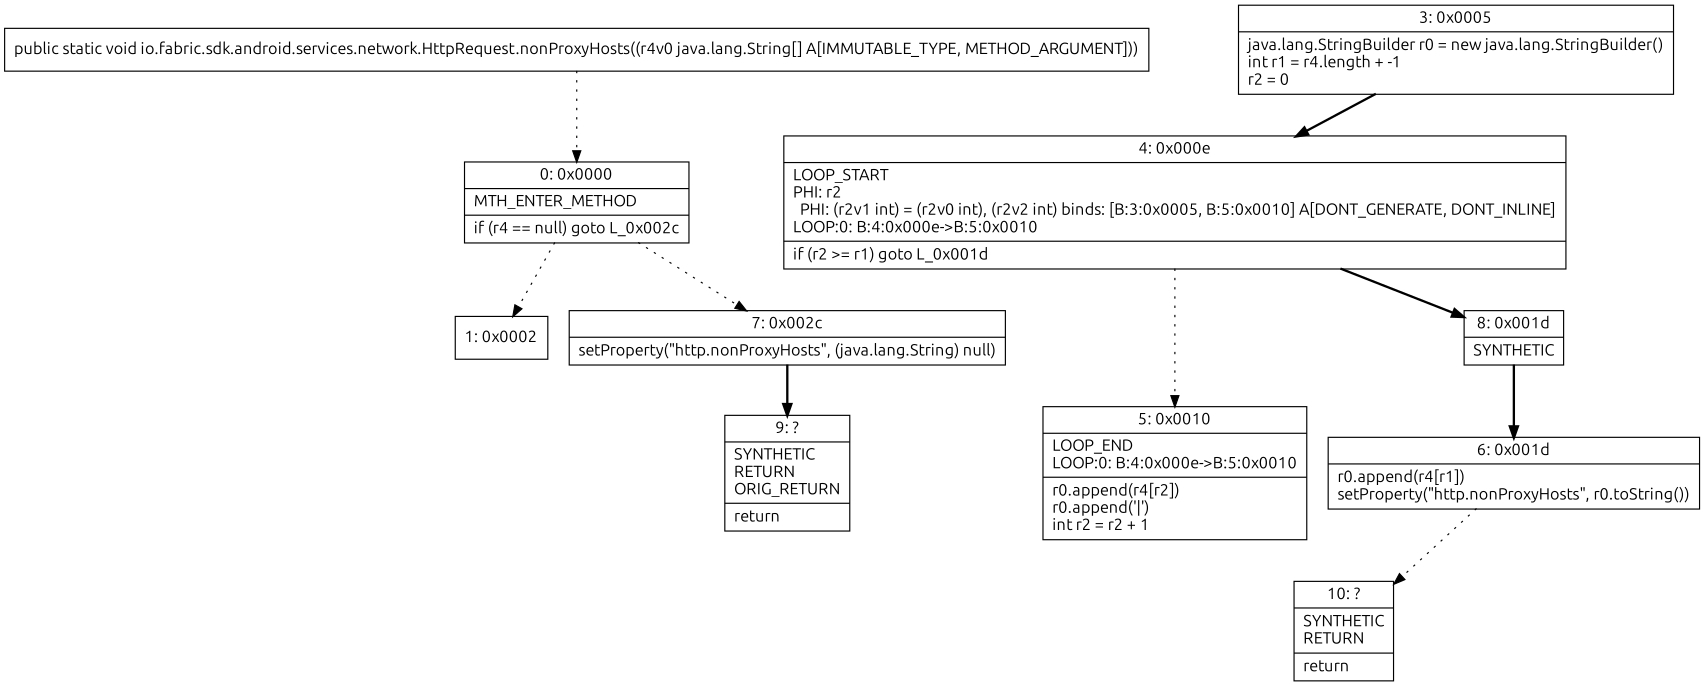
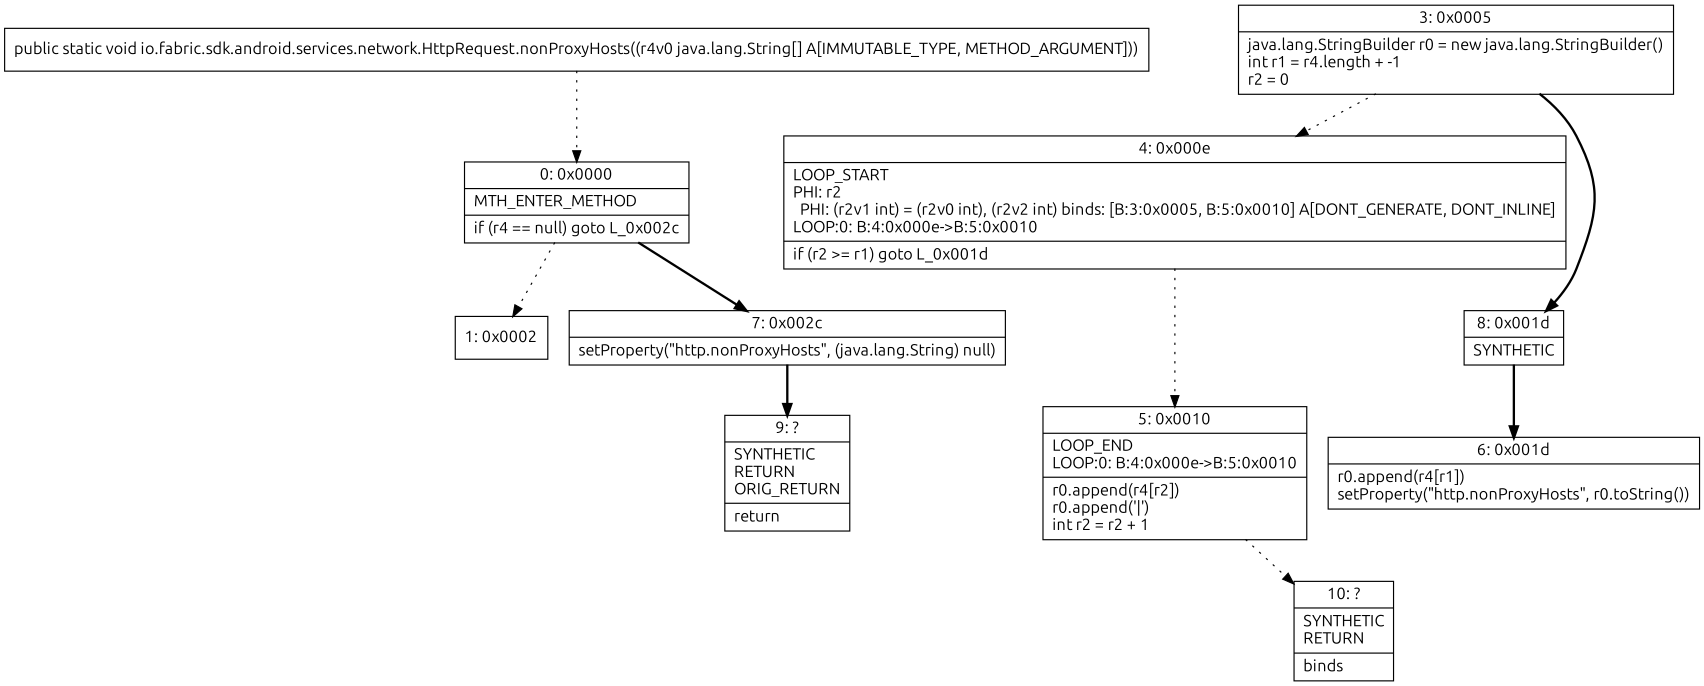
(1341, 112) -> (1341, 112)
(687, 274) -> (687, 274)
(1397, 291) -> (1594, 194)
(1439, 543) -> (1265, 558)
(1326, 666) -> (1324, 666)
